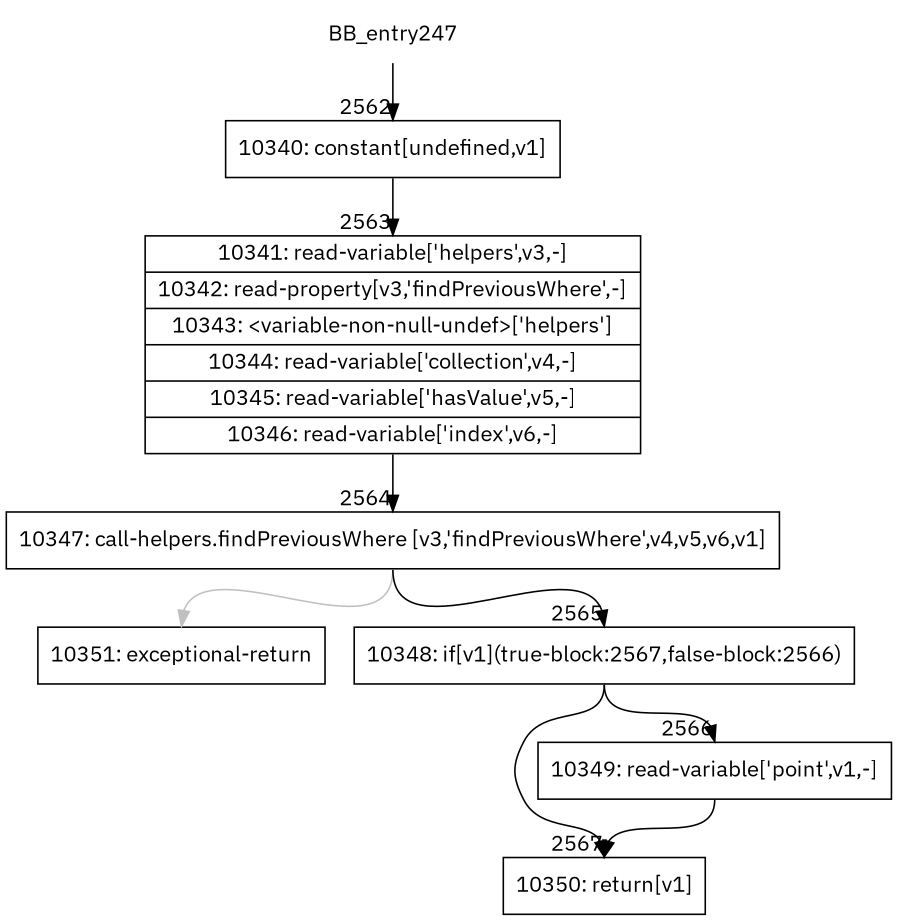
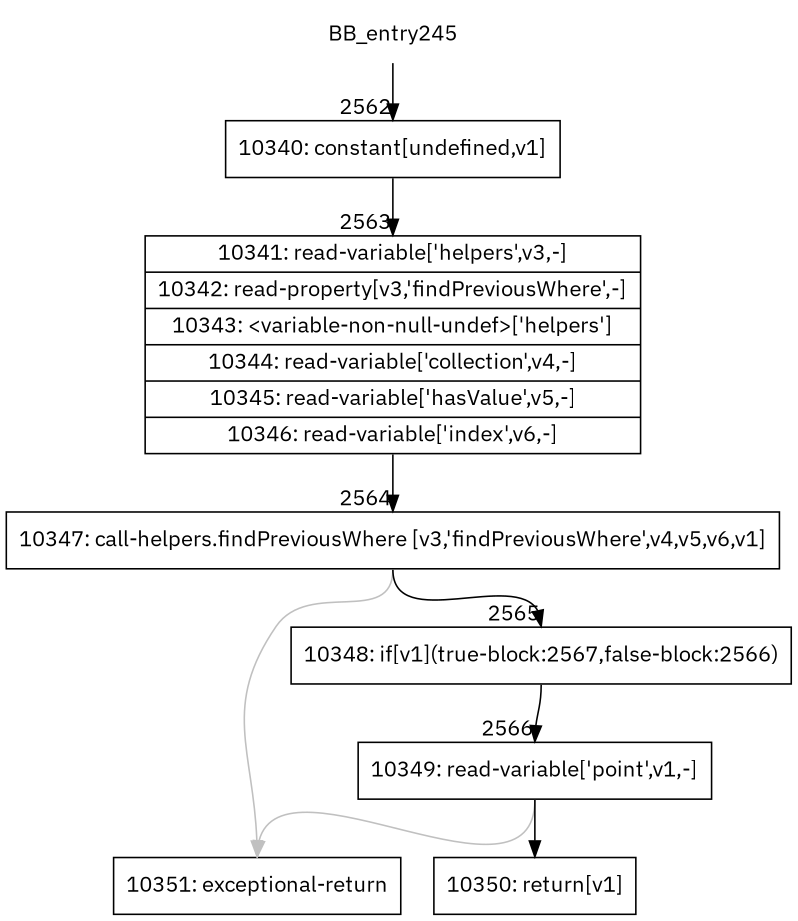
(393, 35) -> (393, 35)
(516, 763) -> none
none -> (404, 830)
